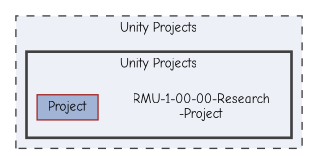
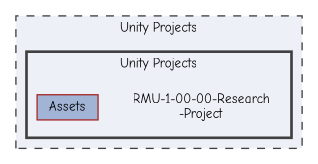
(68, 107) -> (68, 107)
